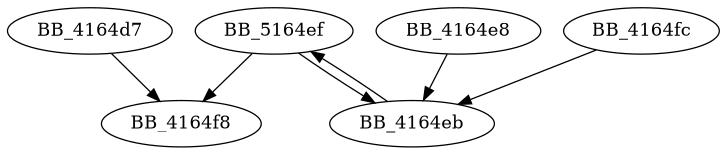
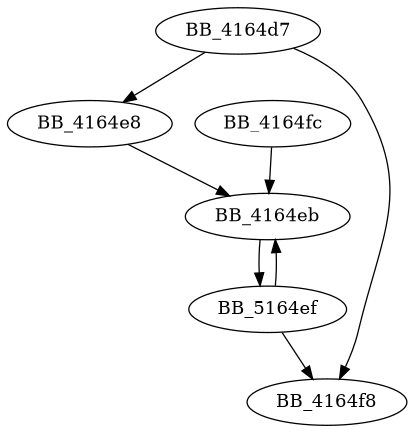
none -> (170, 74)
